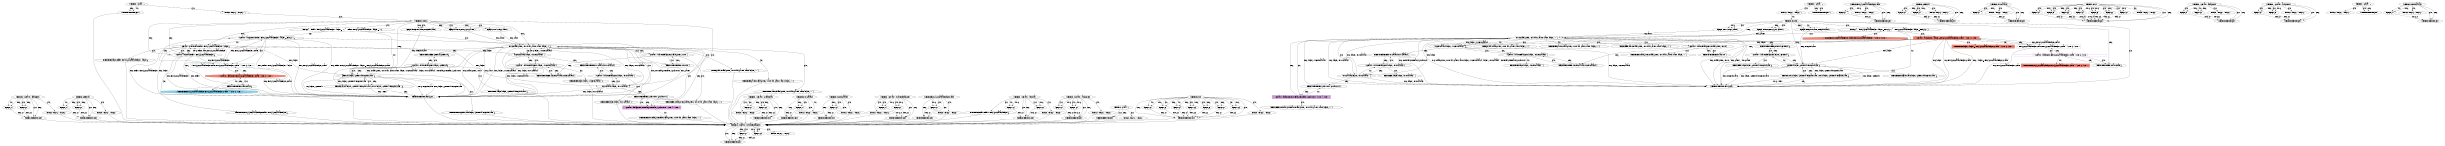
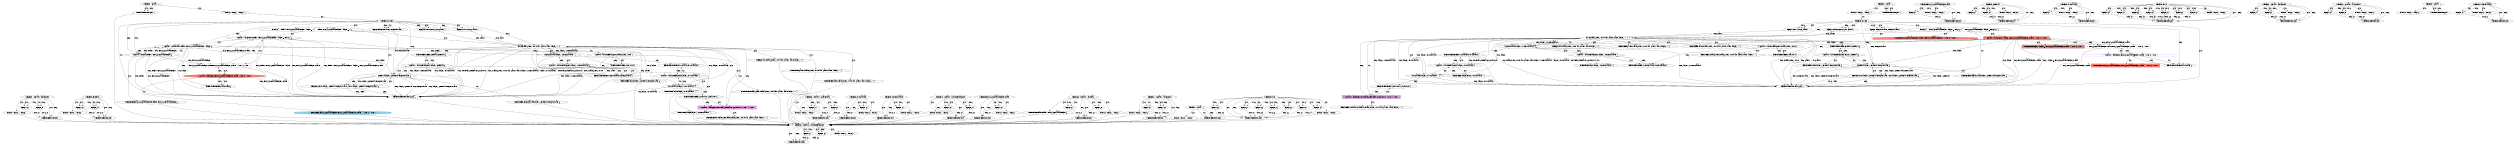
(125, 60) -> none
